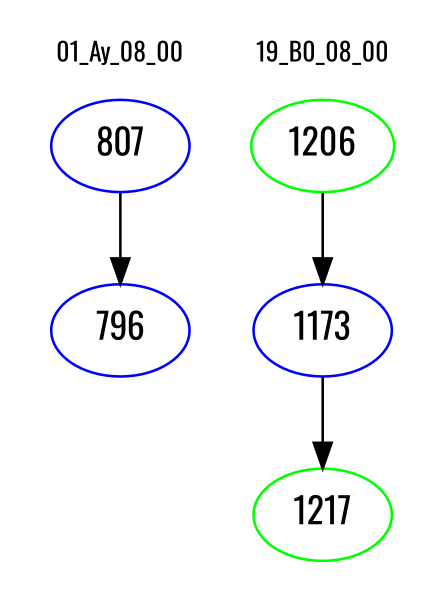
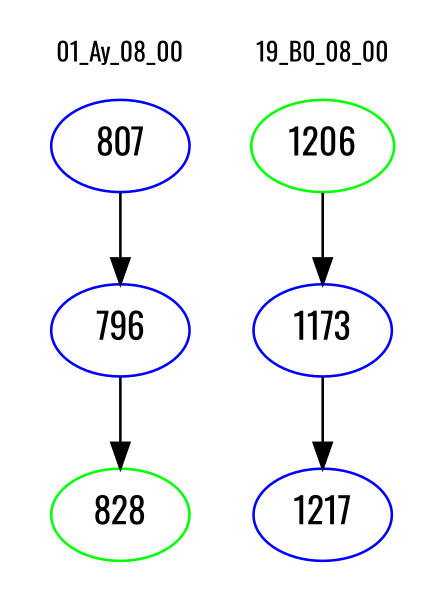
none -> (120, 515)
(323, 515) -> (323, 515)
